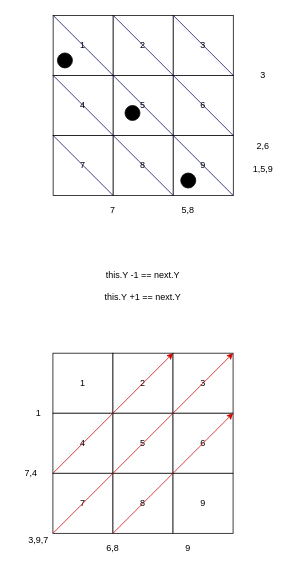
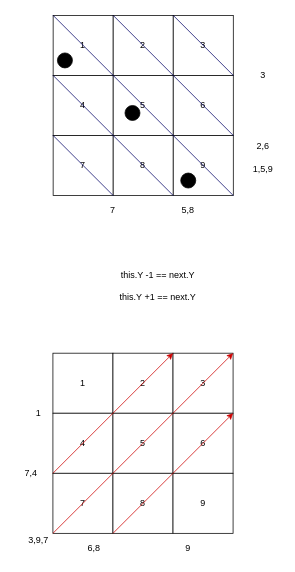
(143, 285) -> (158, 285)
(113, 548) -> (94, 548)
